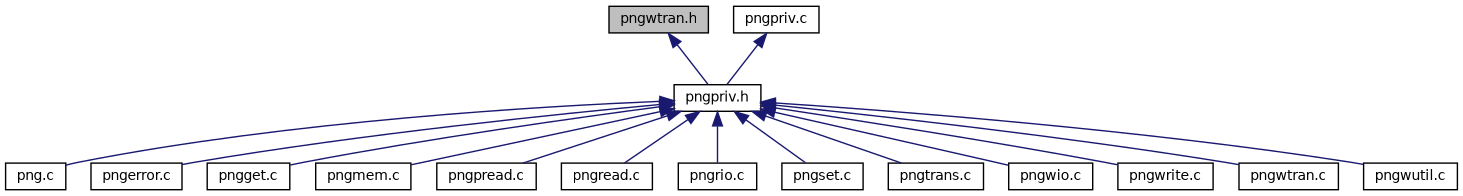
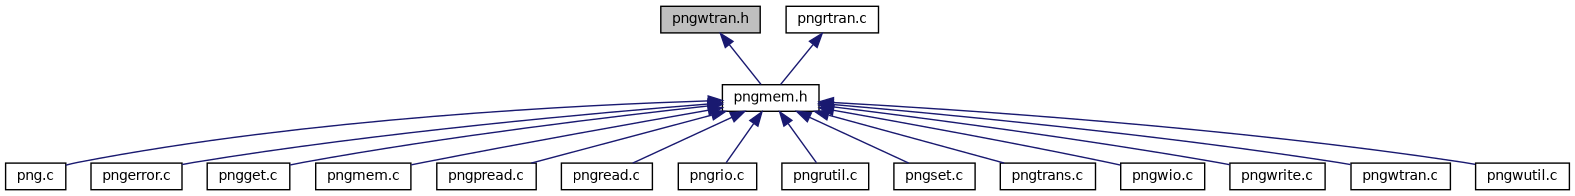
(776, 20) -> (832, 20)
(718, 98) -> (771, 98)
none -> (825, 176)
